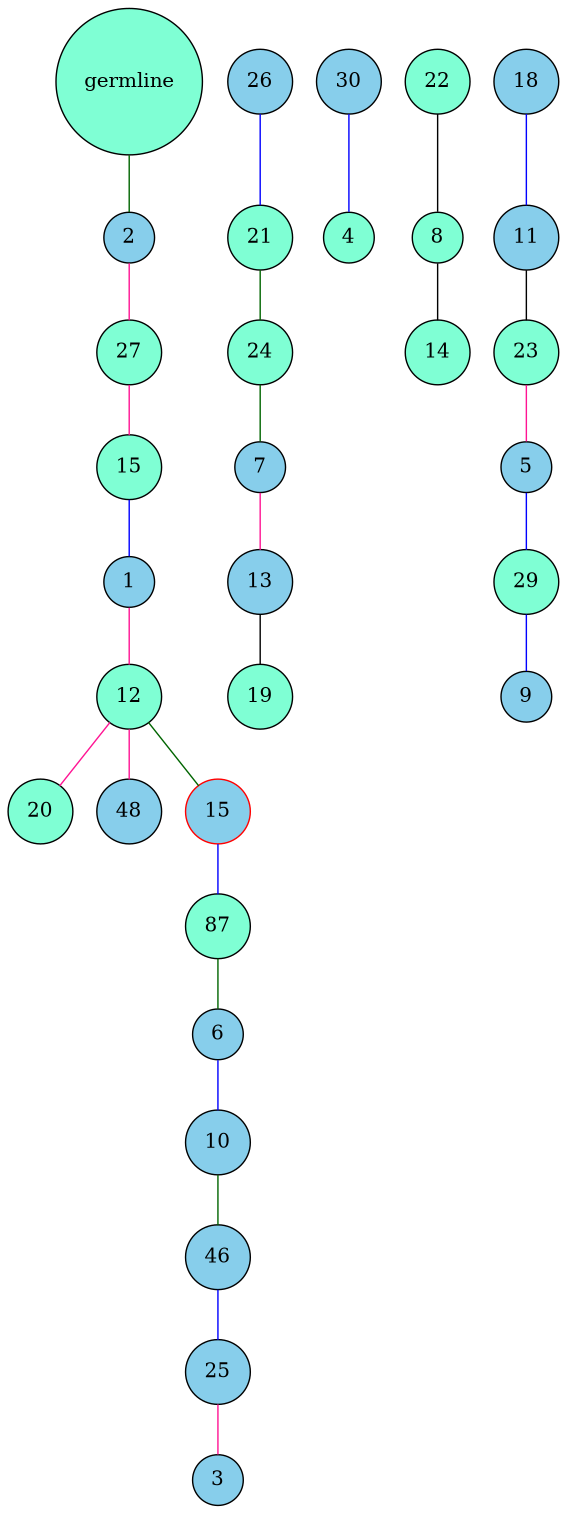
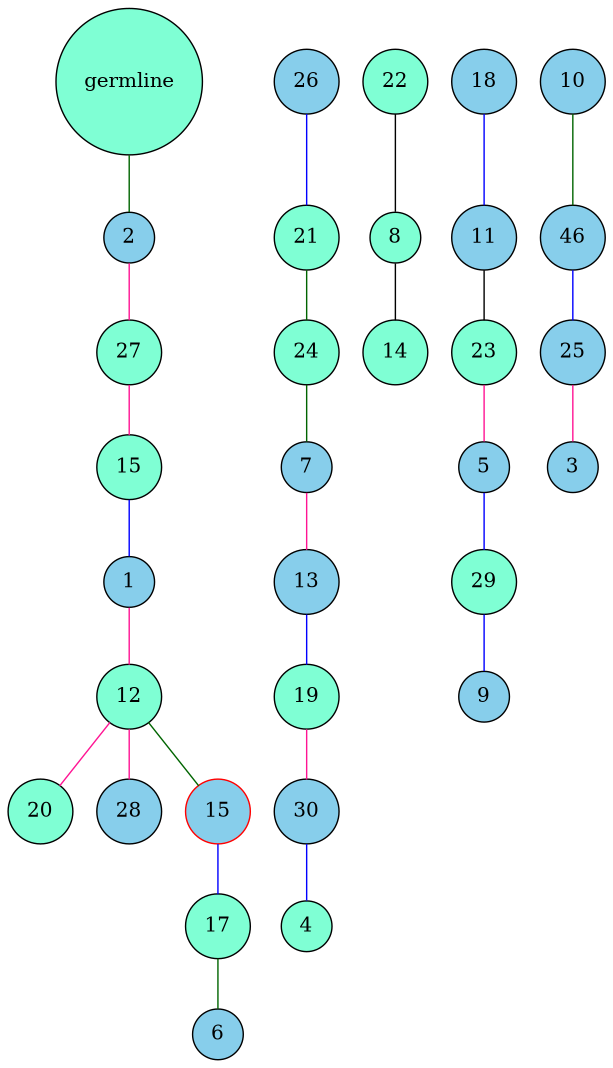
(260, 640) -> (307, 640)
none -> (307, 754)
(129, 812) -> (129, 812)
(218, 926) -> (218, 926)
(218, 1085) -> none
